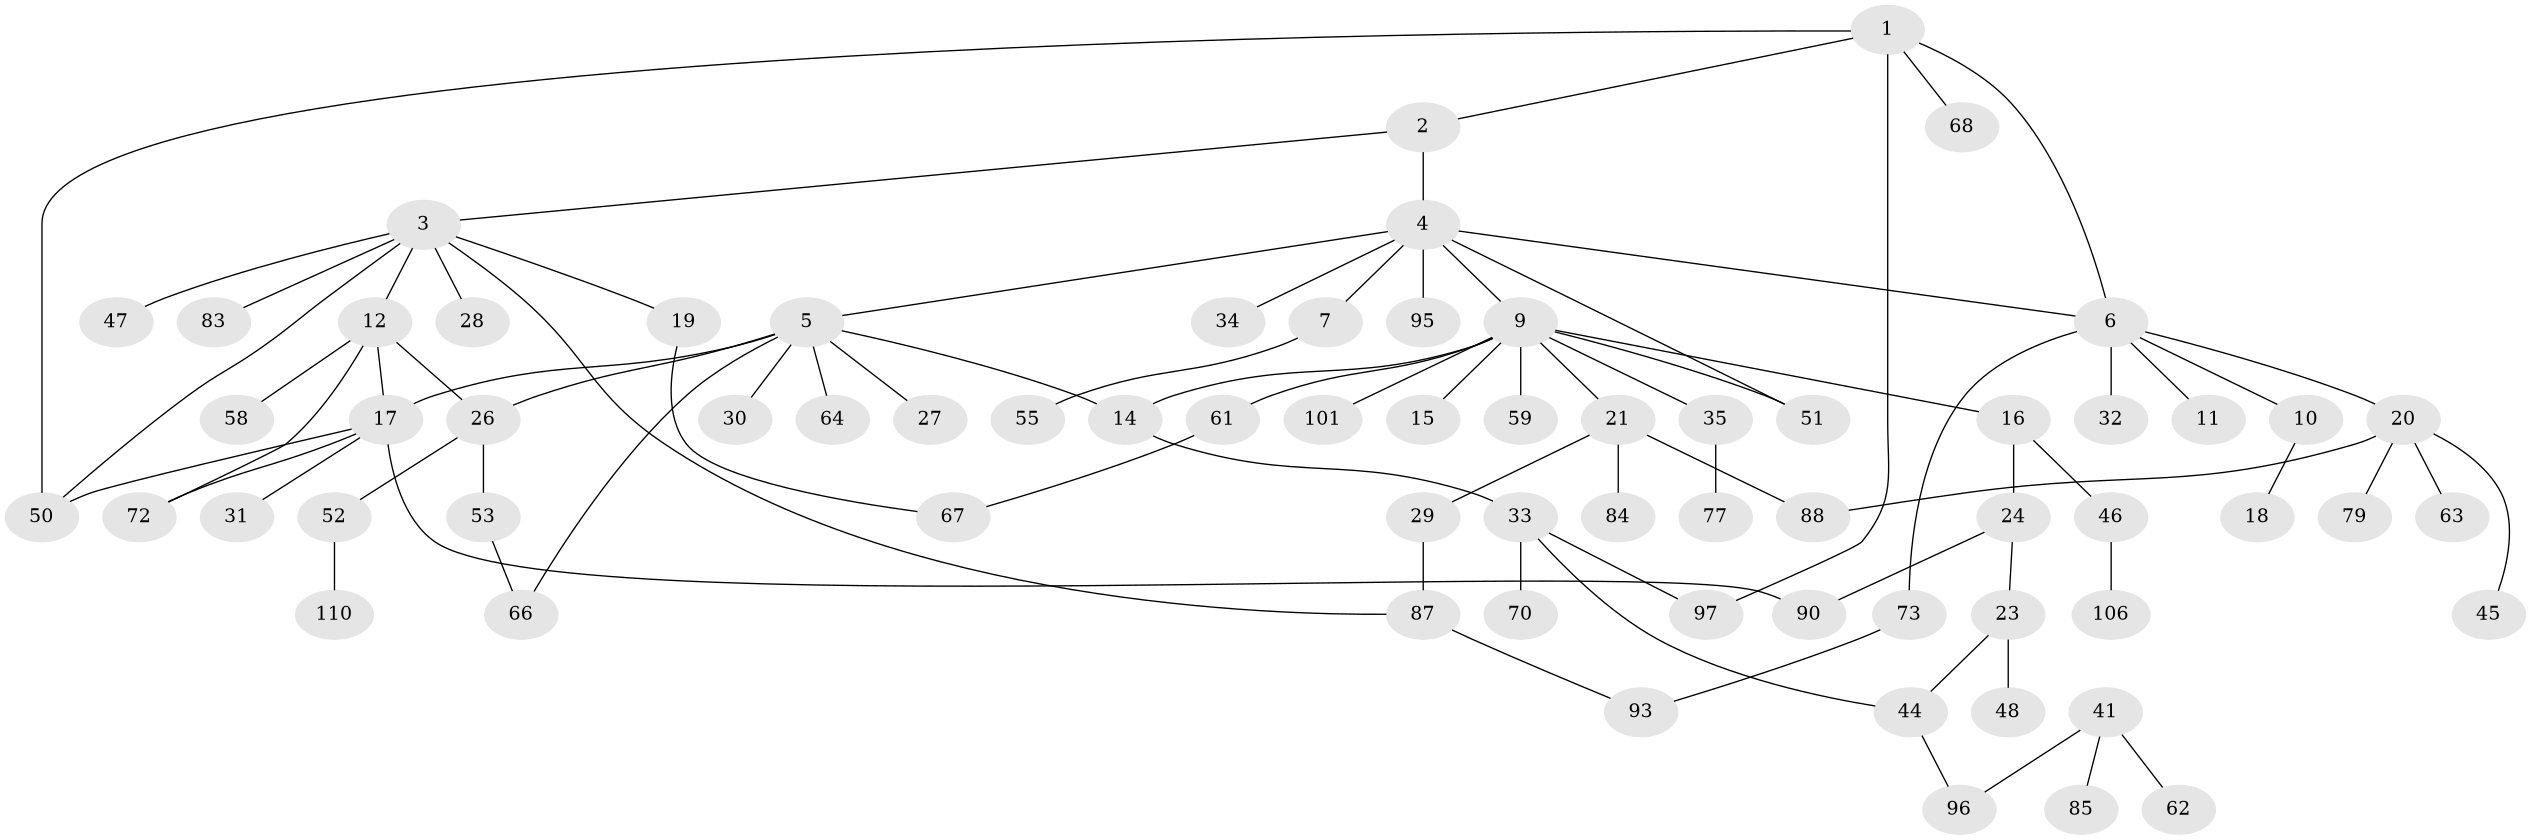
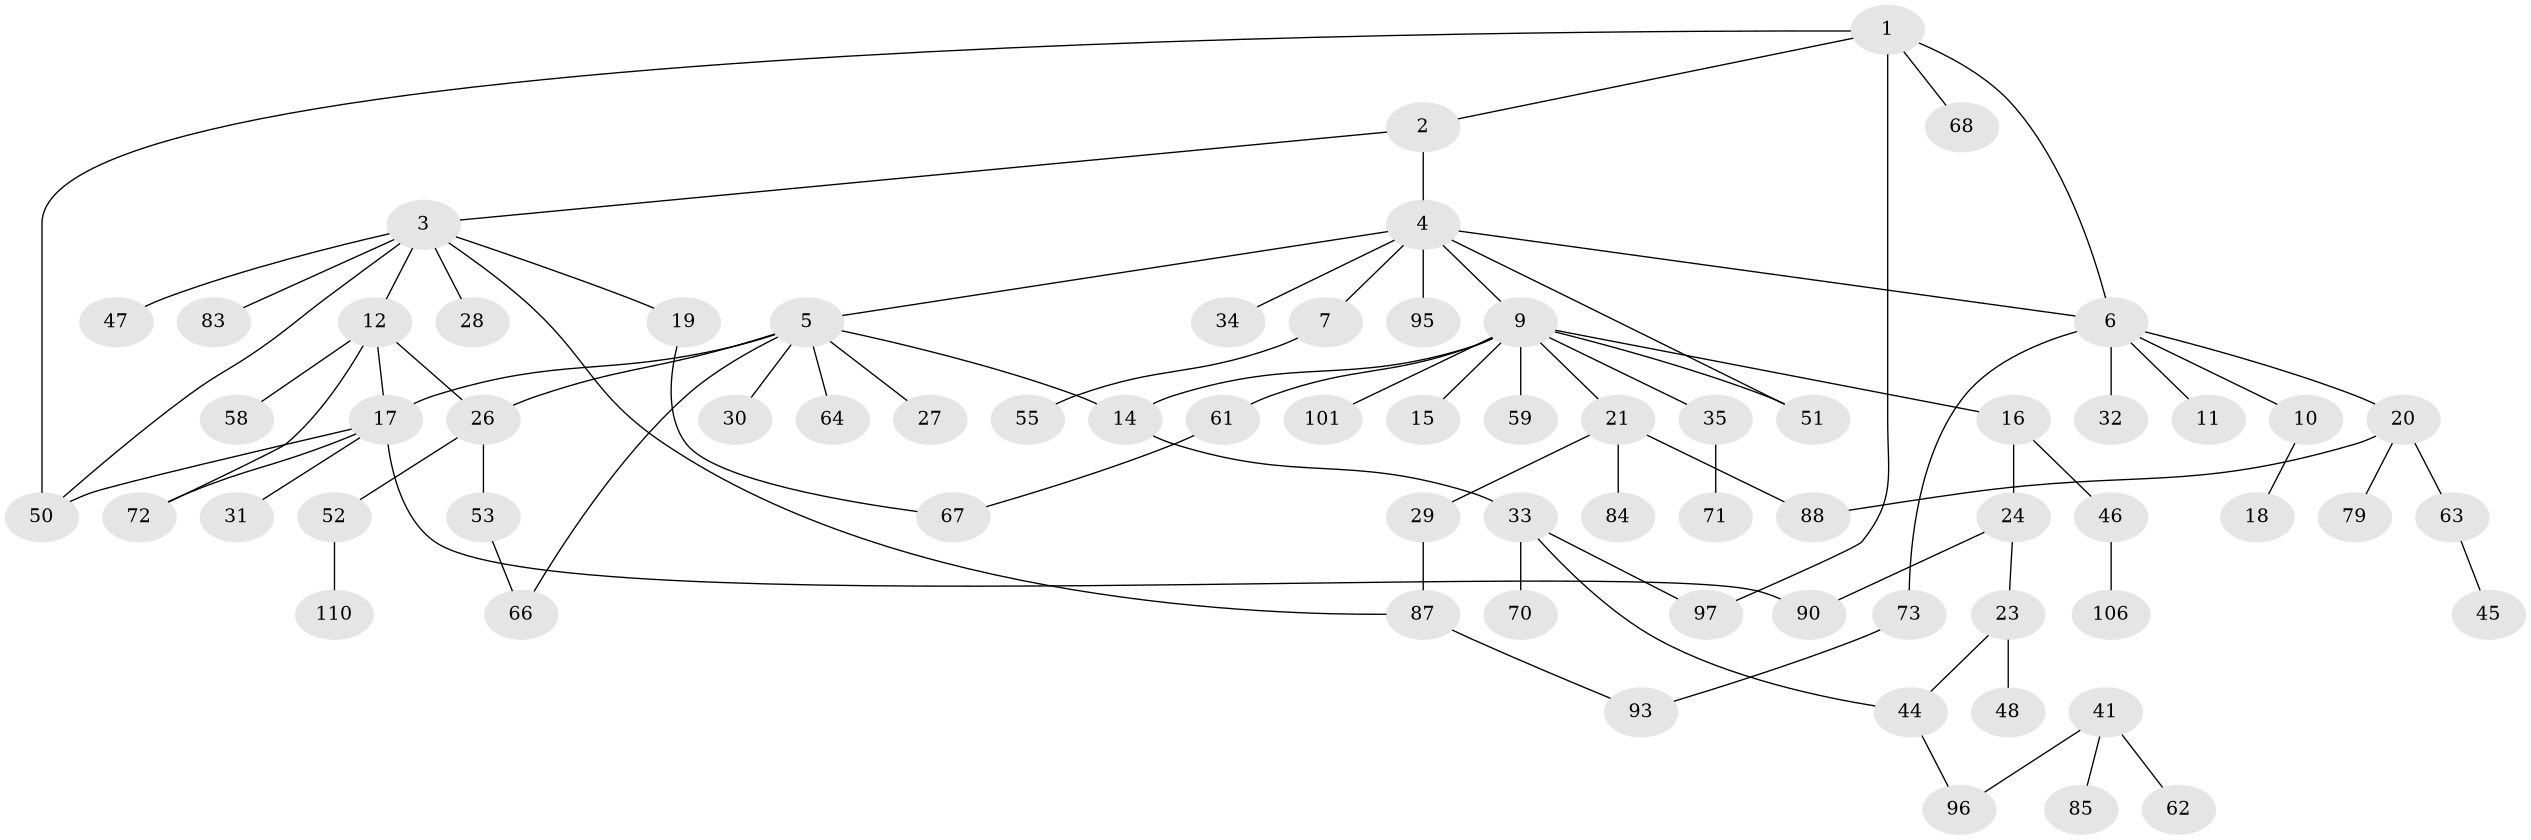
(2503, 497) -> (2471, 566)
(1716, 517) -> (1716, 517)
